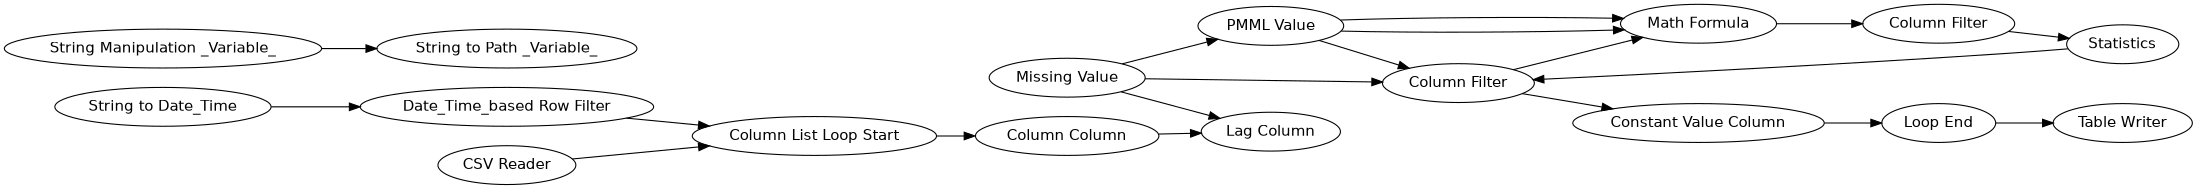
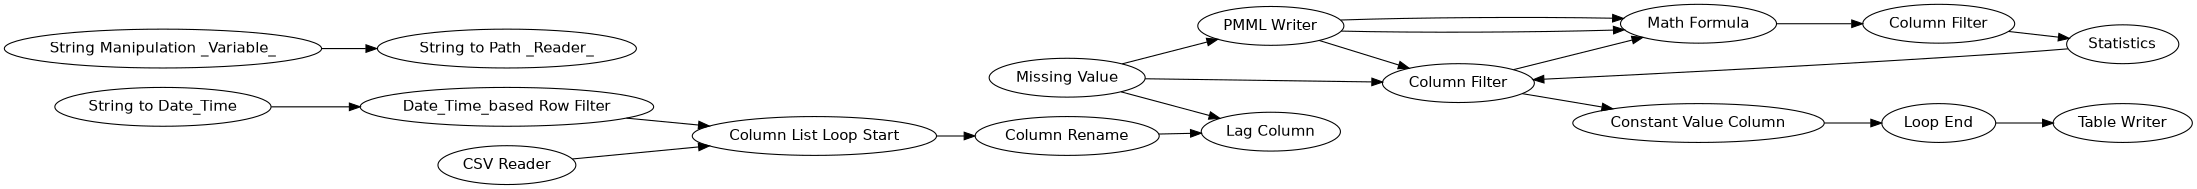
(1271, 26) -> (1271, 26)
(507, 49) -> (507, 49)
(1067, 136) -> (1067, 136)
